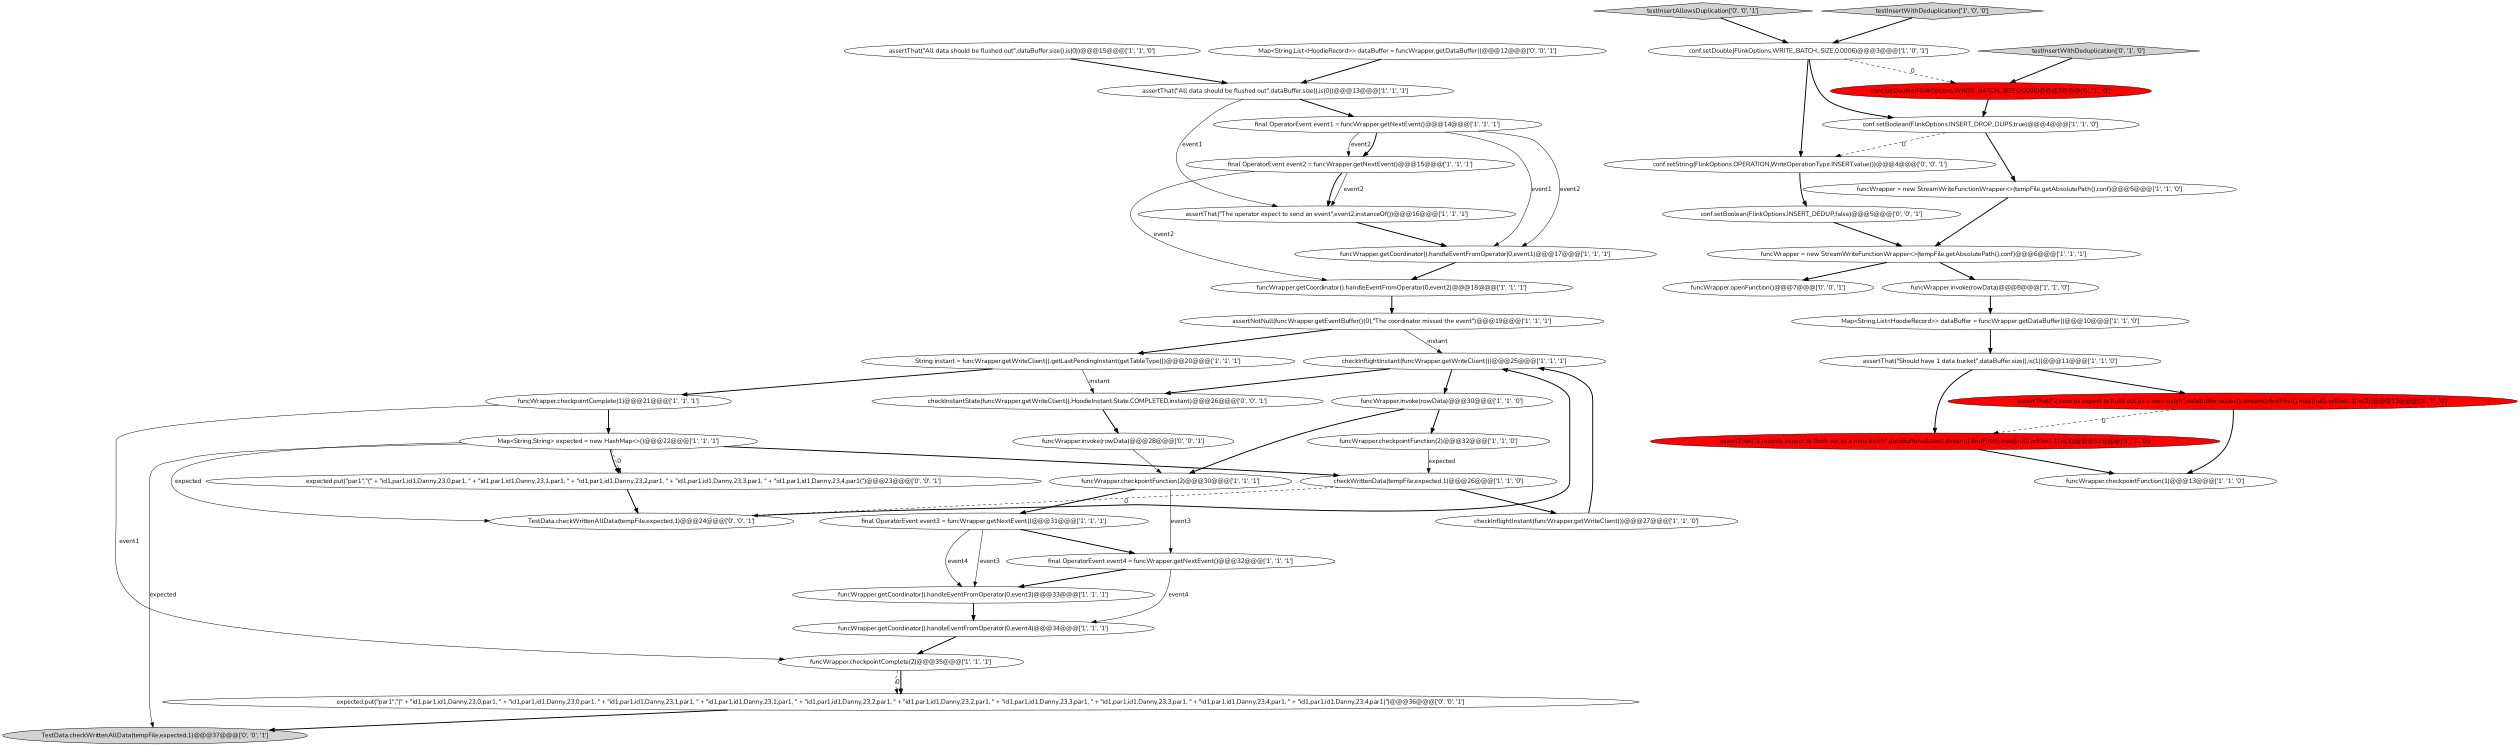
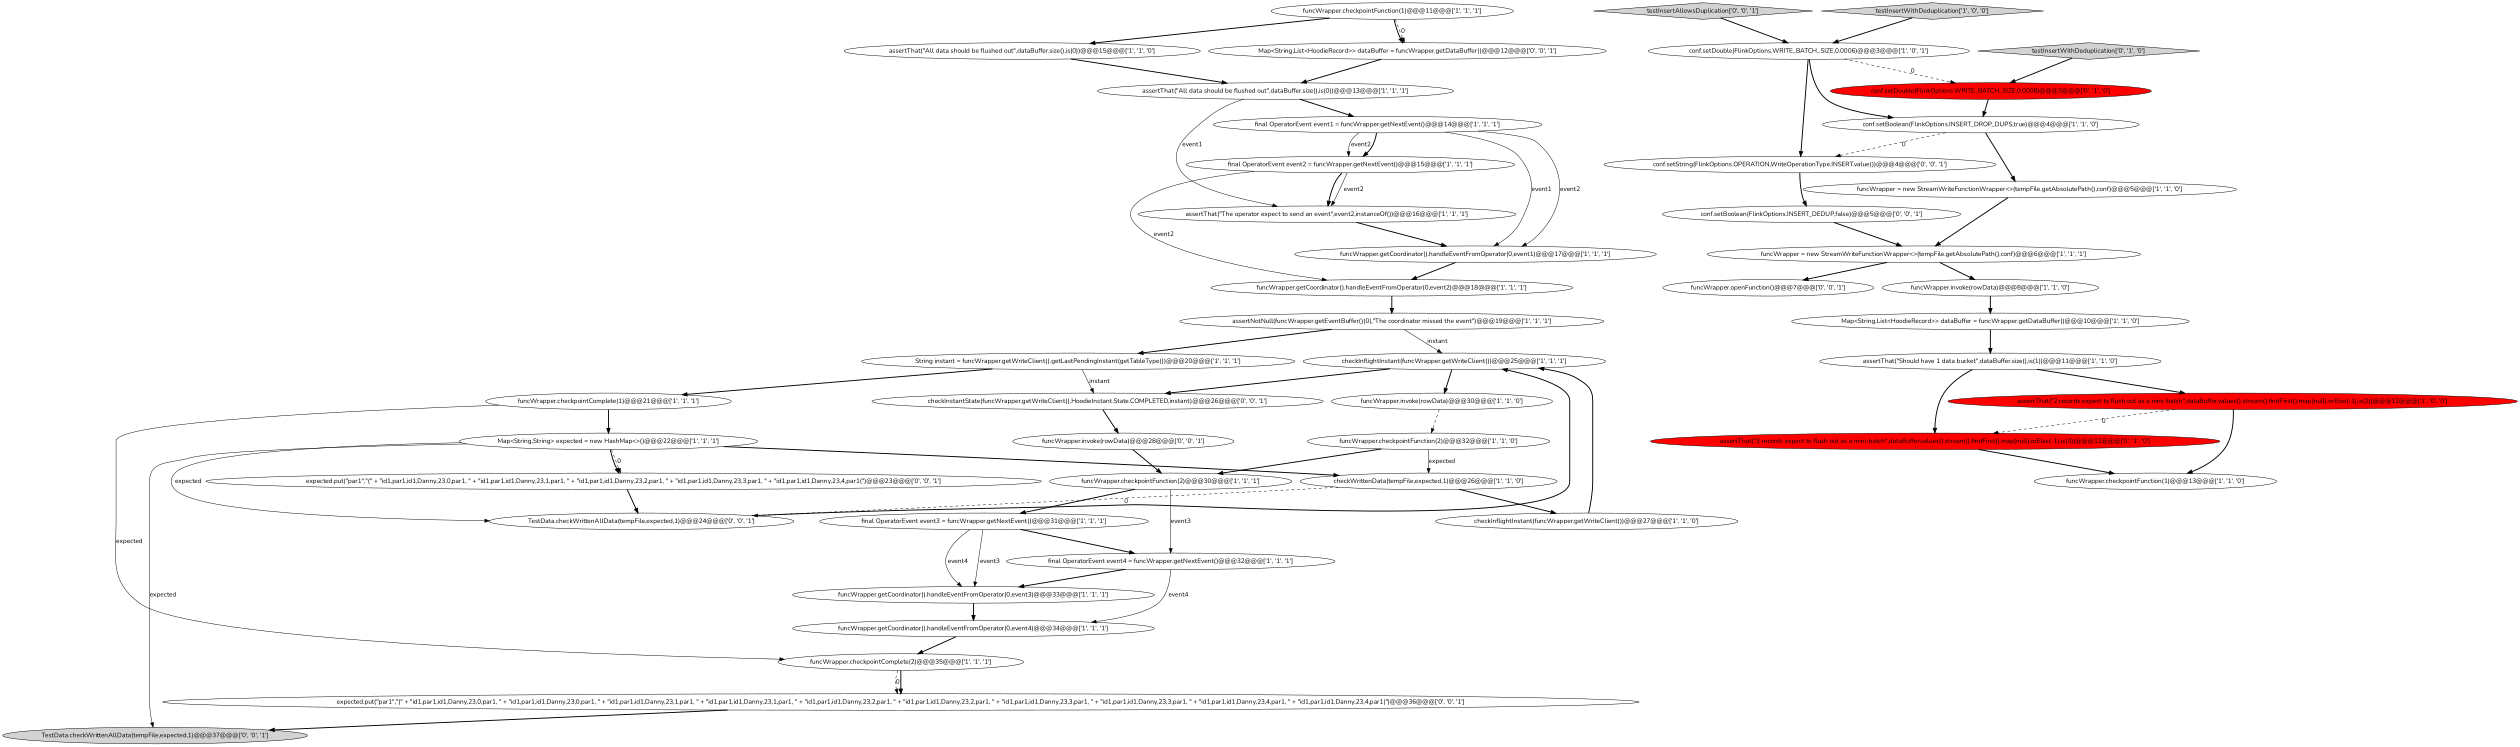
none -> (1392, 11)
(1436, 419) -> (1436, 419)
(1297, 435) -> (1302, 461)
(1145, 460) -> (1145, 460)
(129, 541) -> (129, 541)
